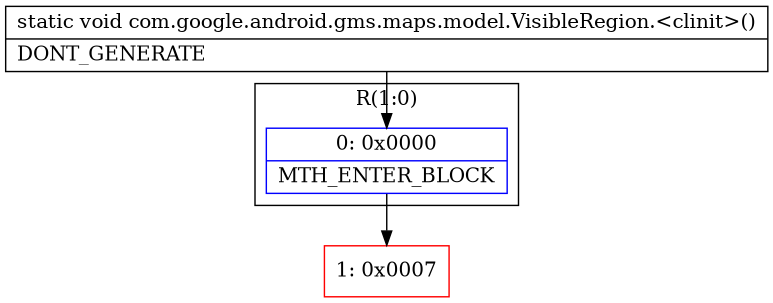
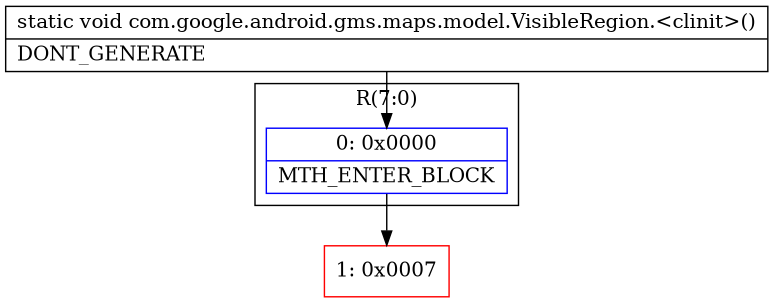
(387, 100) -> (387, 100)
